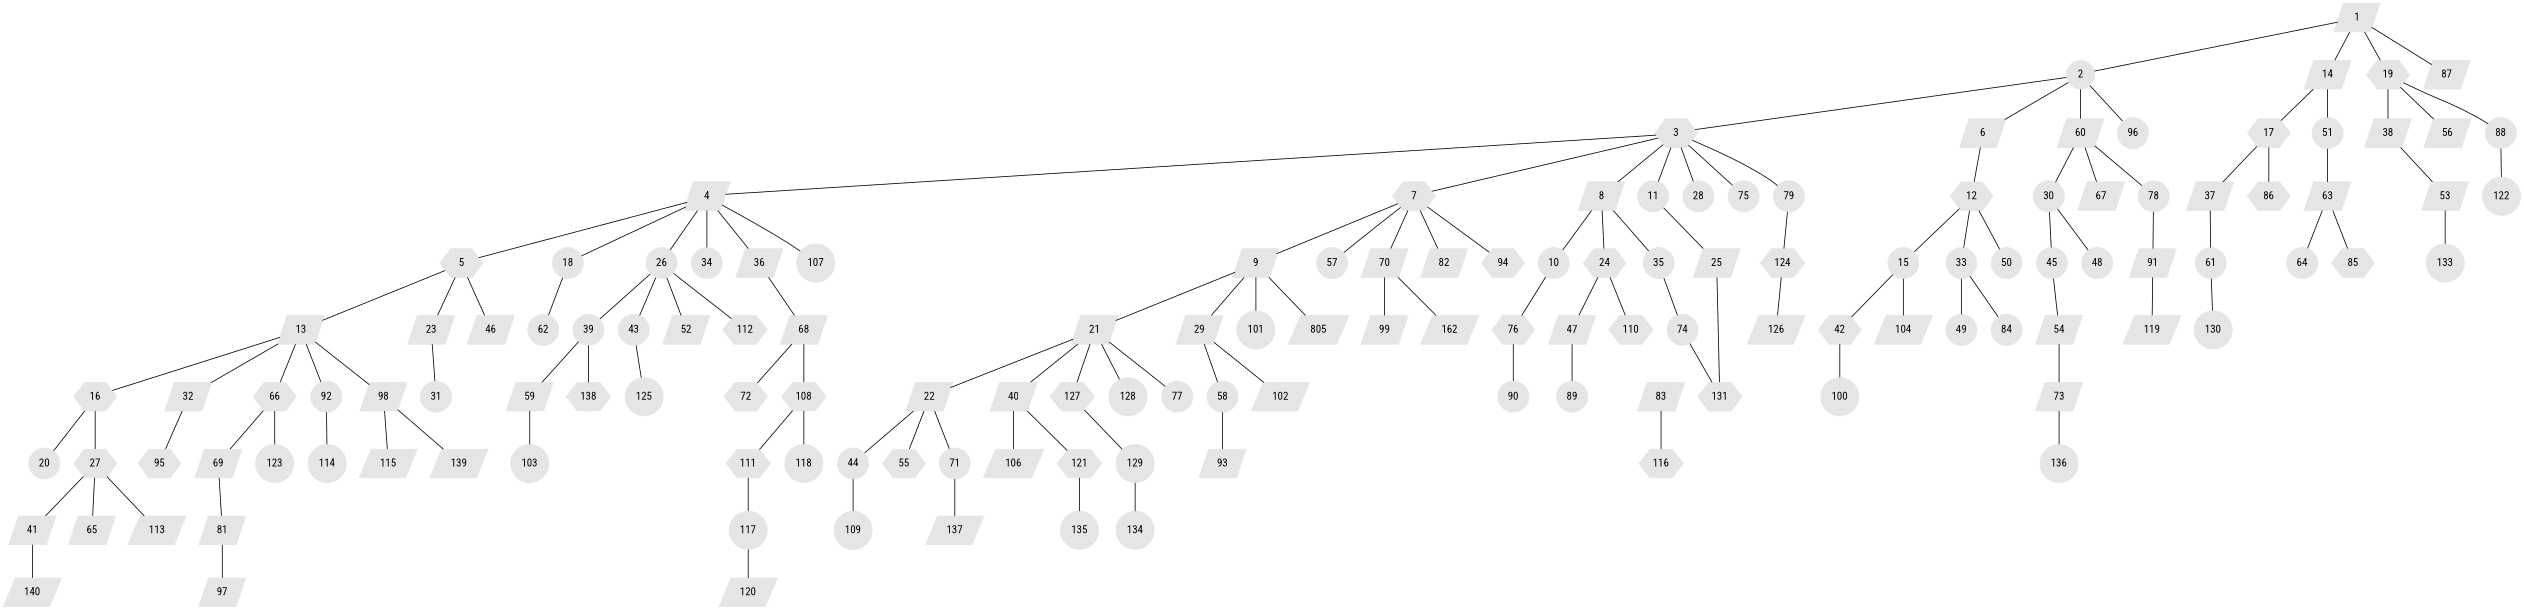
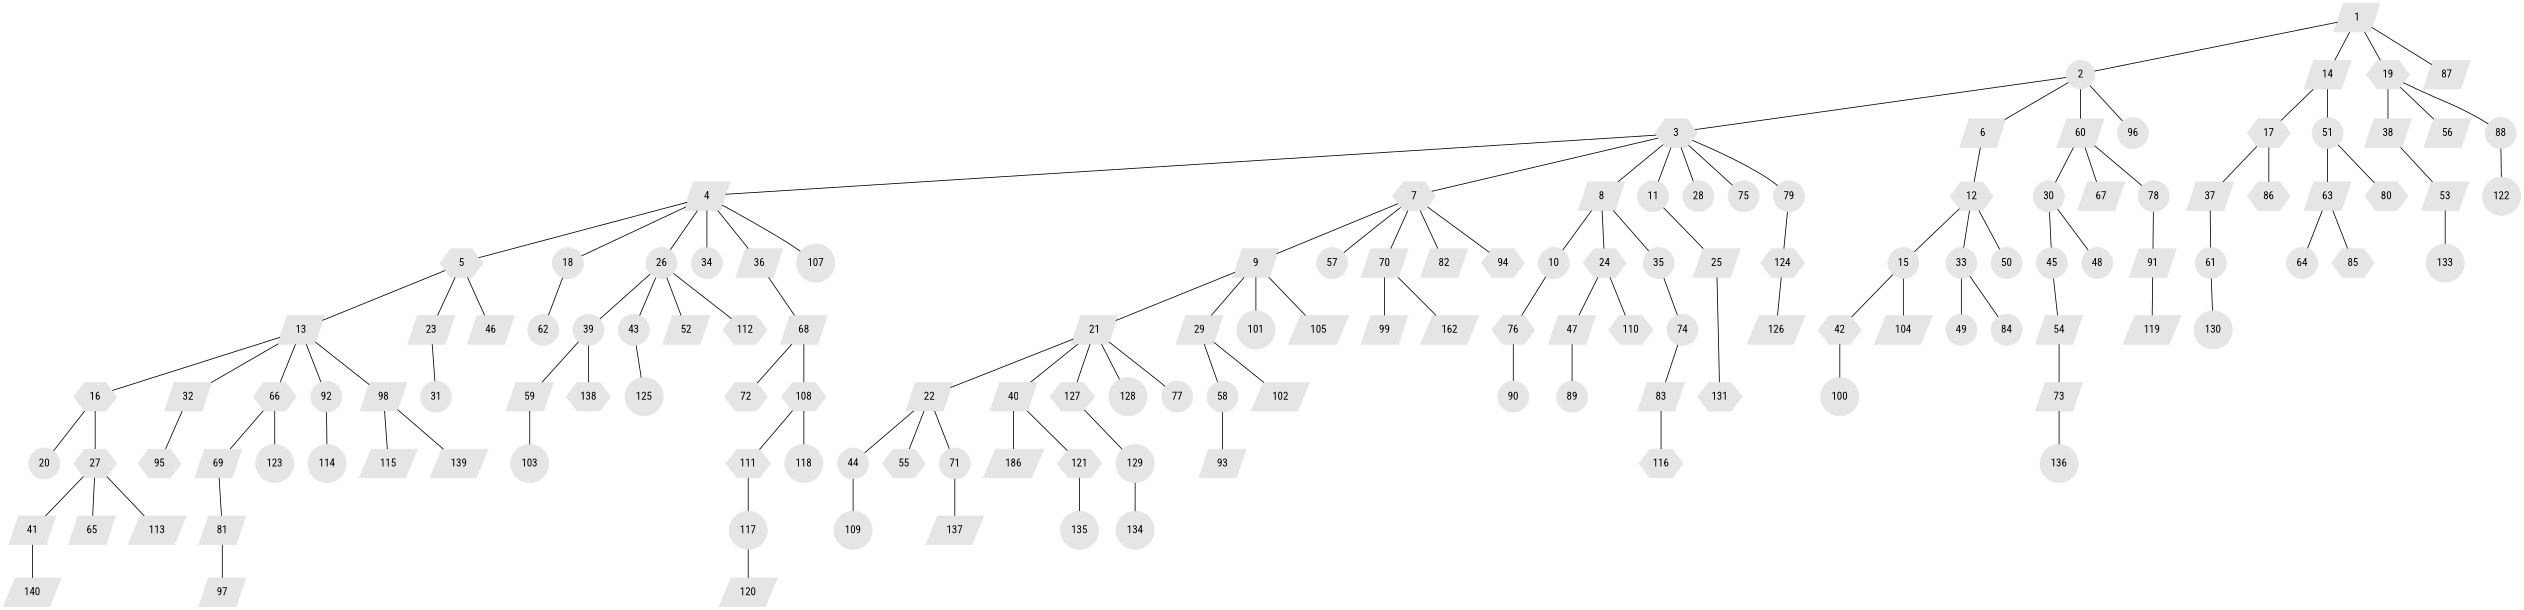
none -> (2386, 196)
(1319, 330) -> (1319, 330)
(1701, 363) -> (1672, 364)
(1014, 464) -> (1014, 464)
